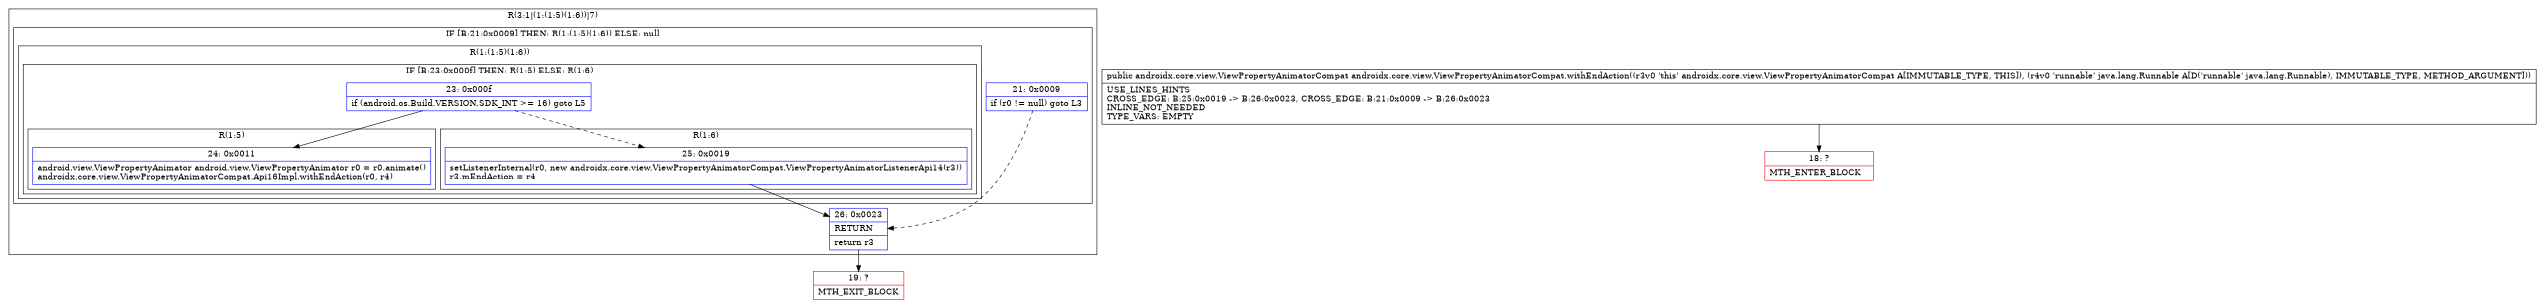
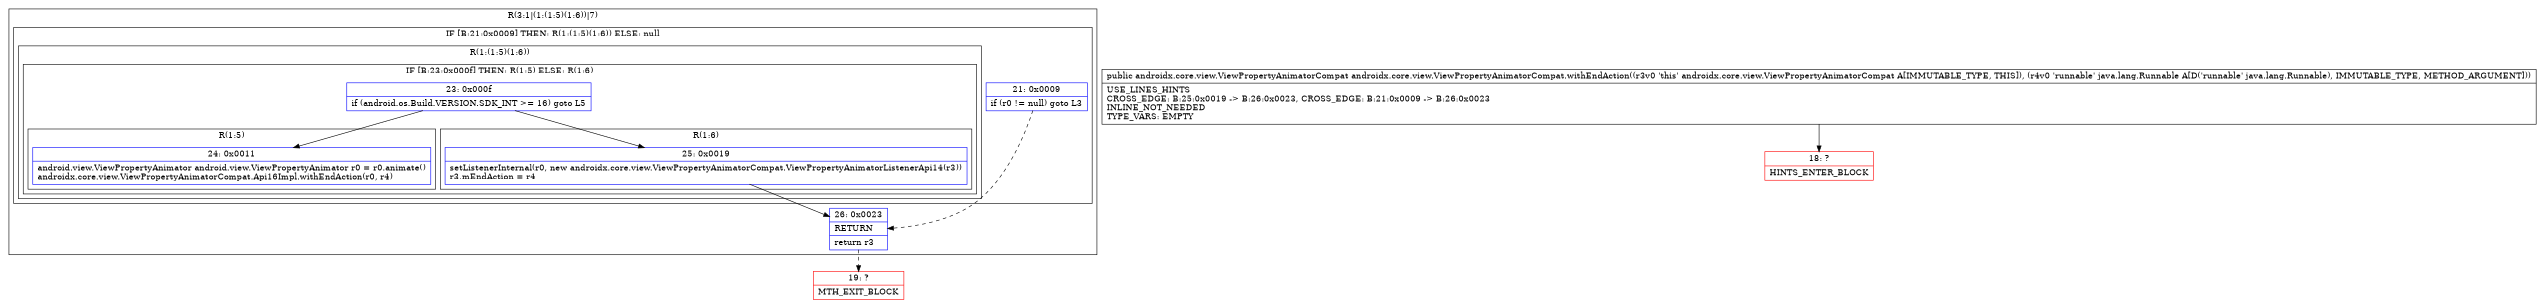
(564, 125) -> (564, 125)
(1816, 173) -> (1819, 173)
(859, 258) -> (859, 258)
